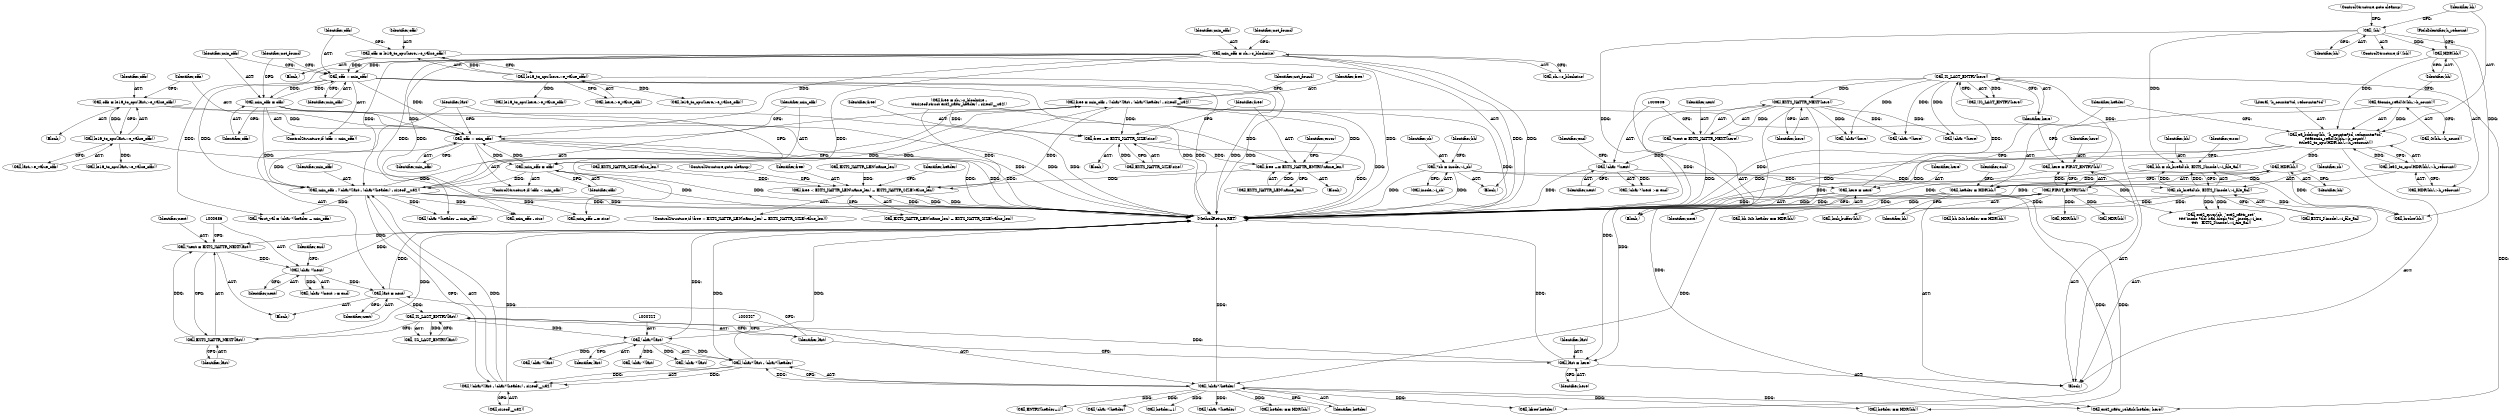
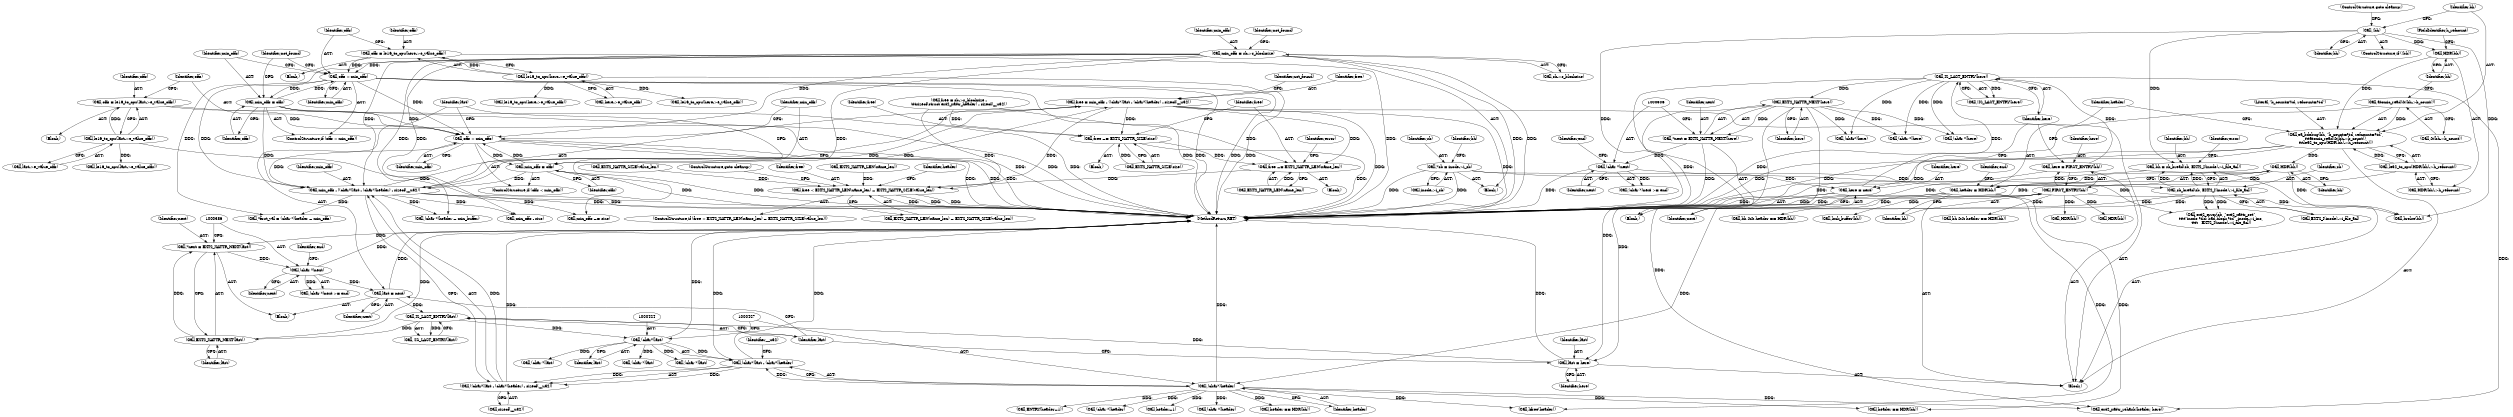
(1300, 167) -> (1300, 167)
(447, 219) -> (447, 219)
(408, 329) -> (408, 329)
none -> (762, 340)
